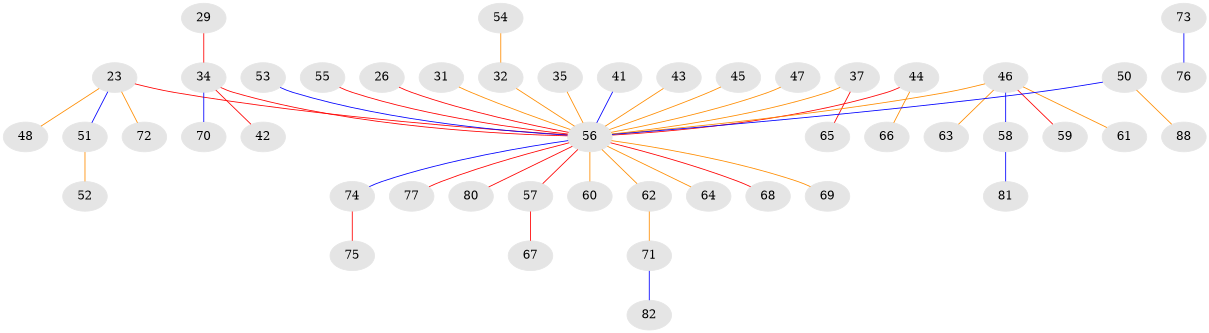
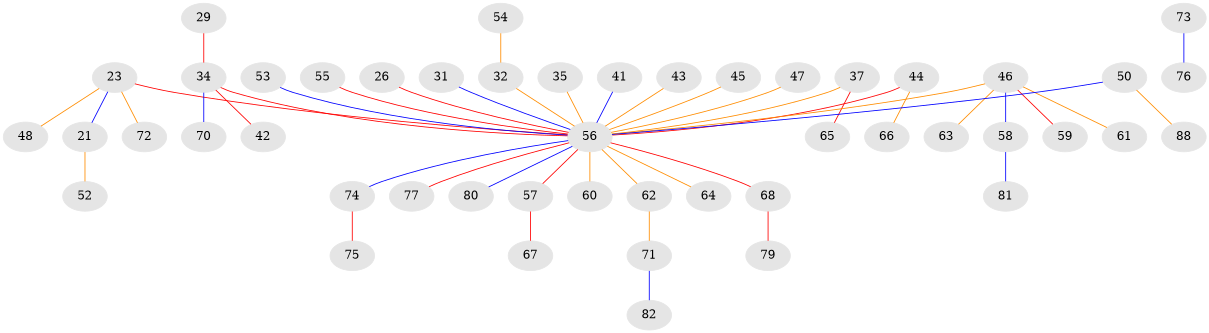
(514, 109) -> (514, 109)
(85, 137) -> (85, 137)
(531, 167) -> (531, 167)
(827, 196) -> none
none -> (768, 256)
